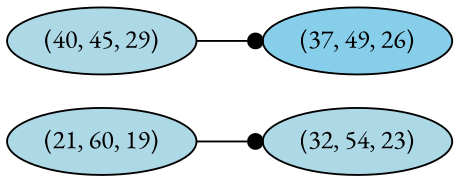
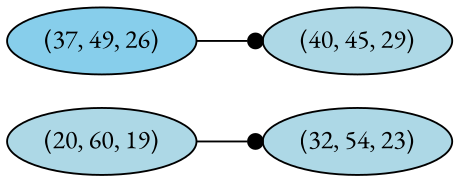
(222, 41) -> (222, 41)
(102, 141) -> (102, 141)
